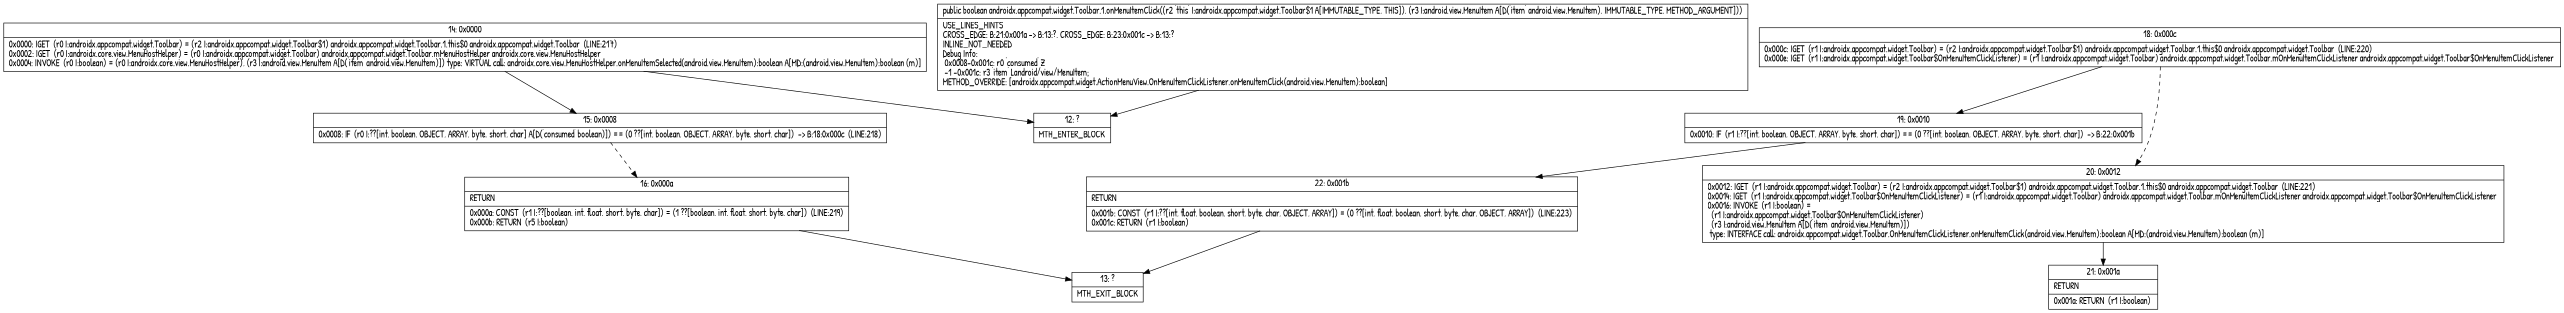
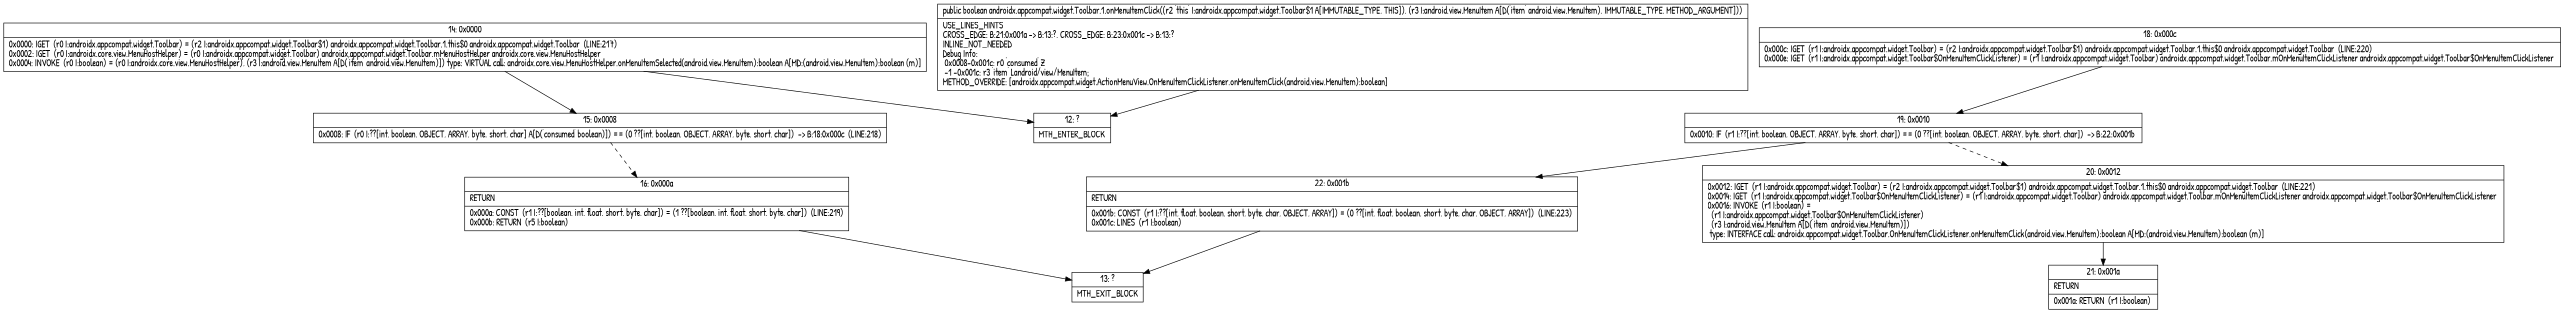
(2156, 115) -> (1975, 153)
(1141, 223) -> (1138, 223)
